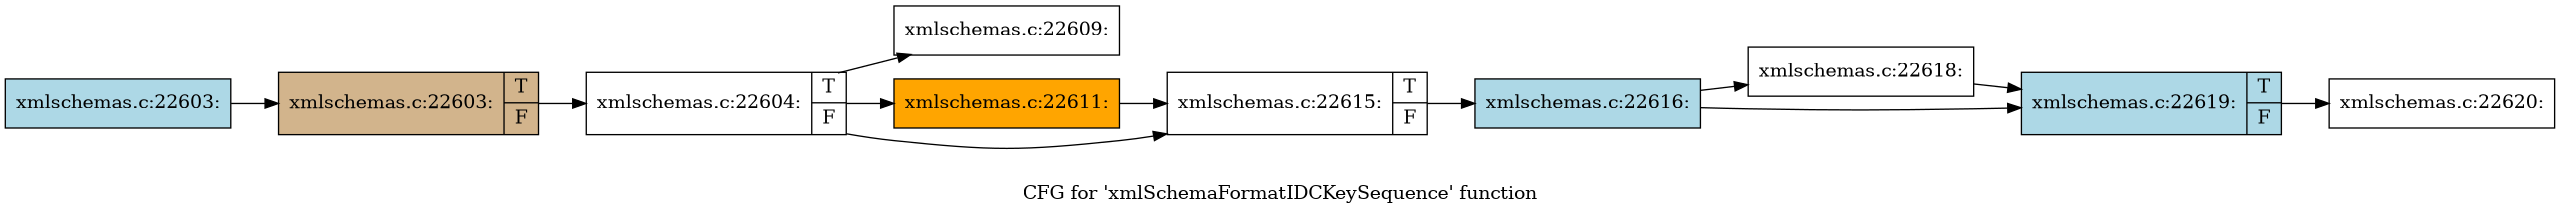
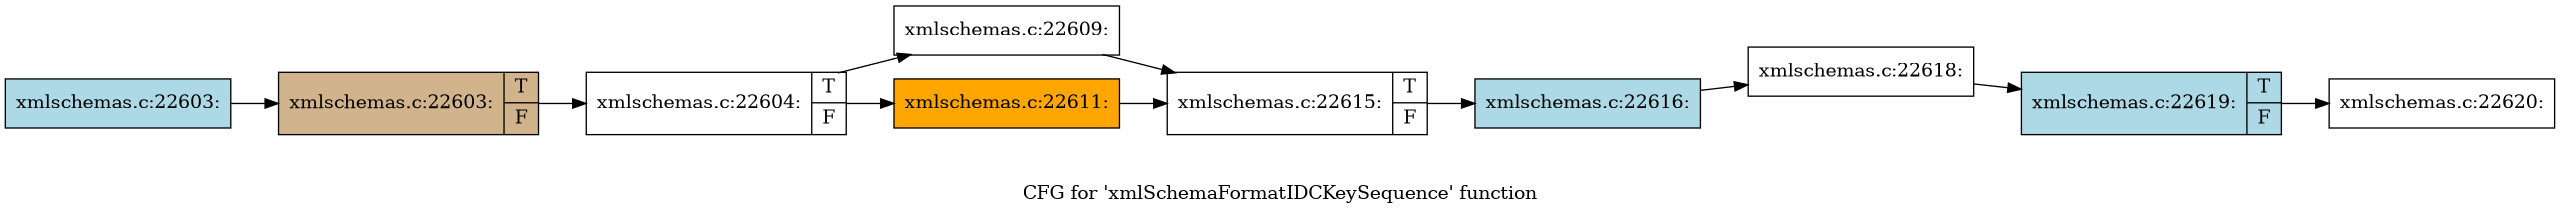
(1854, 110) -> none
(1000, 148) -> (1132, 62)
